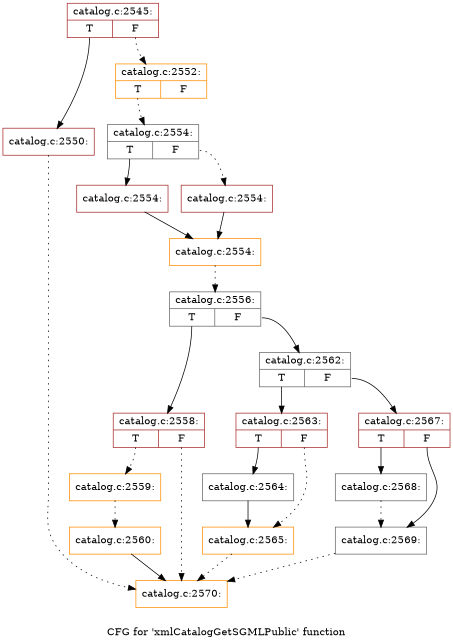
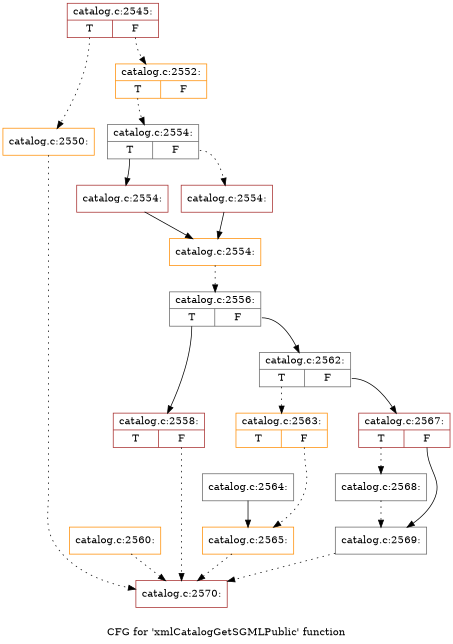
(81, 82) -> (81, 82)
(49, 142) -> (49, 142)
(282, 396) -> (282, 396)
(282, 430) -> (282, 430)
(257, 457) -> none
(381, 457) -> (381, 457)
(115, 487) -> none
(145, 565) -> (145, 565)
(182, 594) -> (182, 594)
